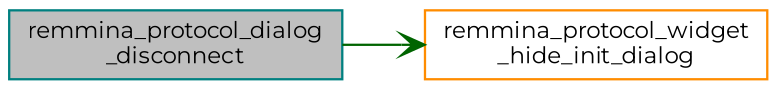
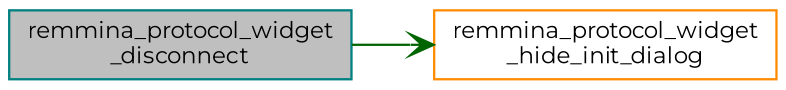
(176, 45) -> (180, 45)
